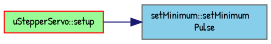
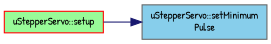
(205, 22) -> (205, 22)
